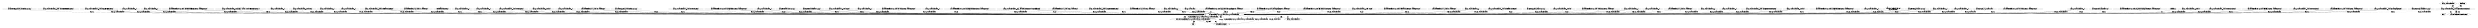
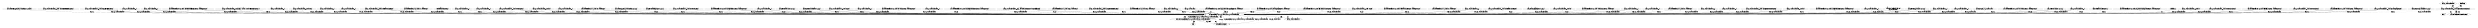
(20, 9) -> (20, 9)
none -> (655, 9)
(1536, 9) -> (1536, 9)
none -> (2055, 9)
(2100, 9) -> (2100, 9)
